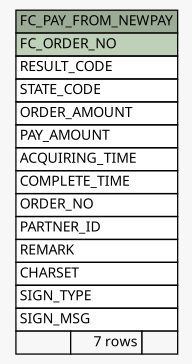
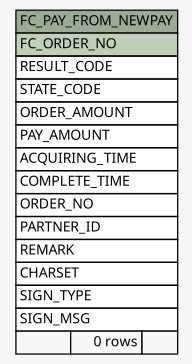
(116, 342) -> (116, 342)
